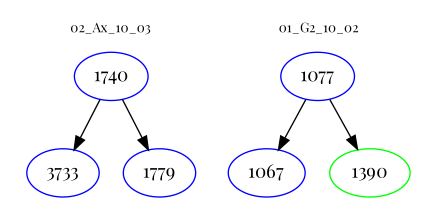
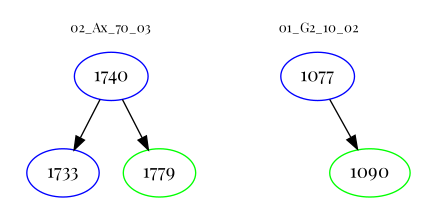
(111, 29) -> (111, 29)
(63, 173) -> (63, 173)
(159, 173) -> (159, 173)
(267, 173) -> none
(370, 173) -> (370, 173)
